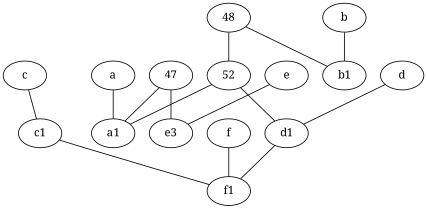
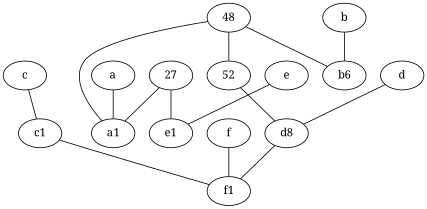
(171, 75) -> (171, 75)
(344, 75) -> (344, 75)
(177, 101) -> (112, 45)
(171, 133) -> (171, 133)
(287, 133) -> (287, 133)
